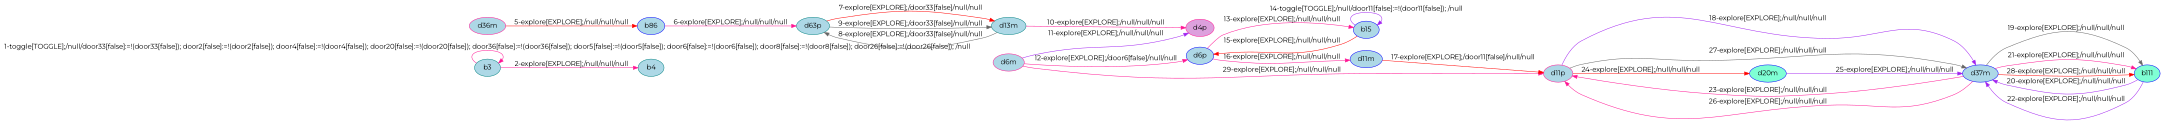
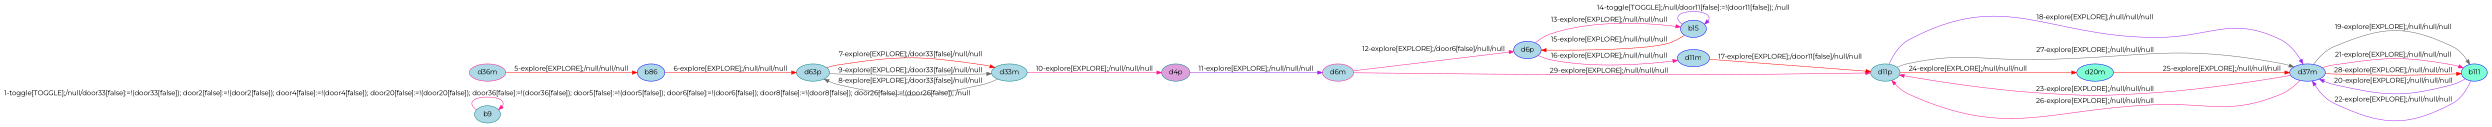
(728, 26) -> (728, 73)
(1009, 26) -> (1009, 73)
(1200, 28) -> (1176, 73)
(1103, 47) -> (1254, 73)
(488, 68) -> (488, 114)
(651, 68) -> none
(1558, 74) -> (1885, 73)
(1872, 74) -> (2199, 73)
